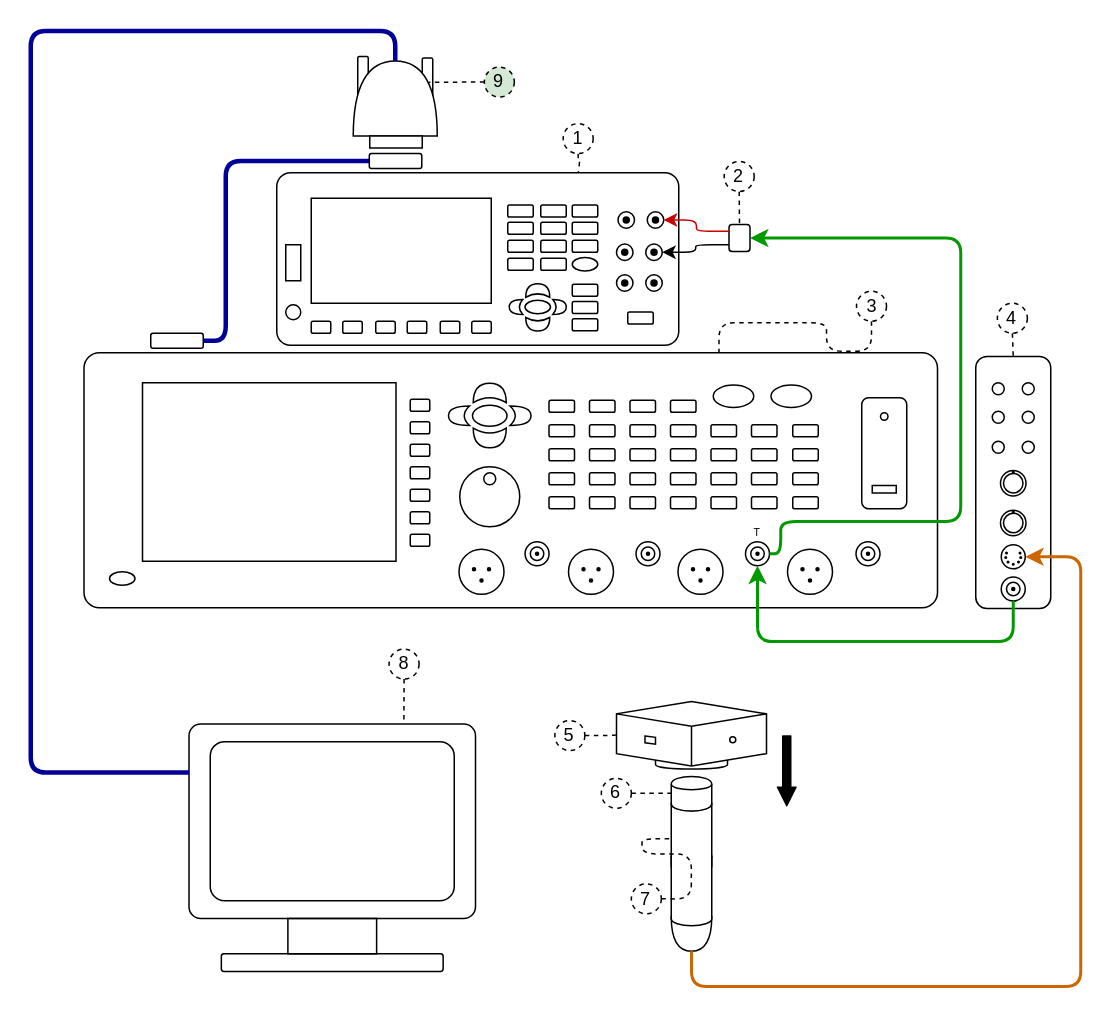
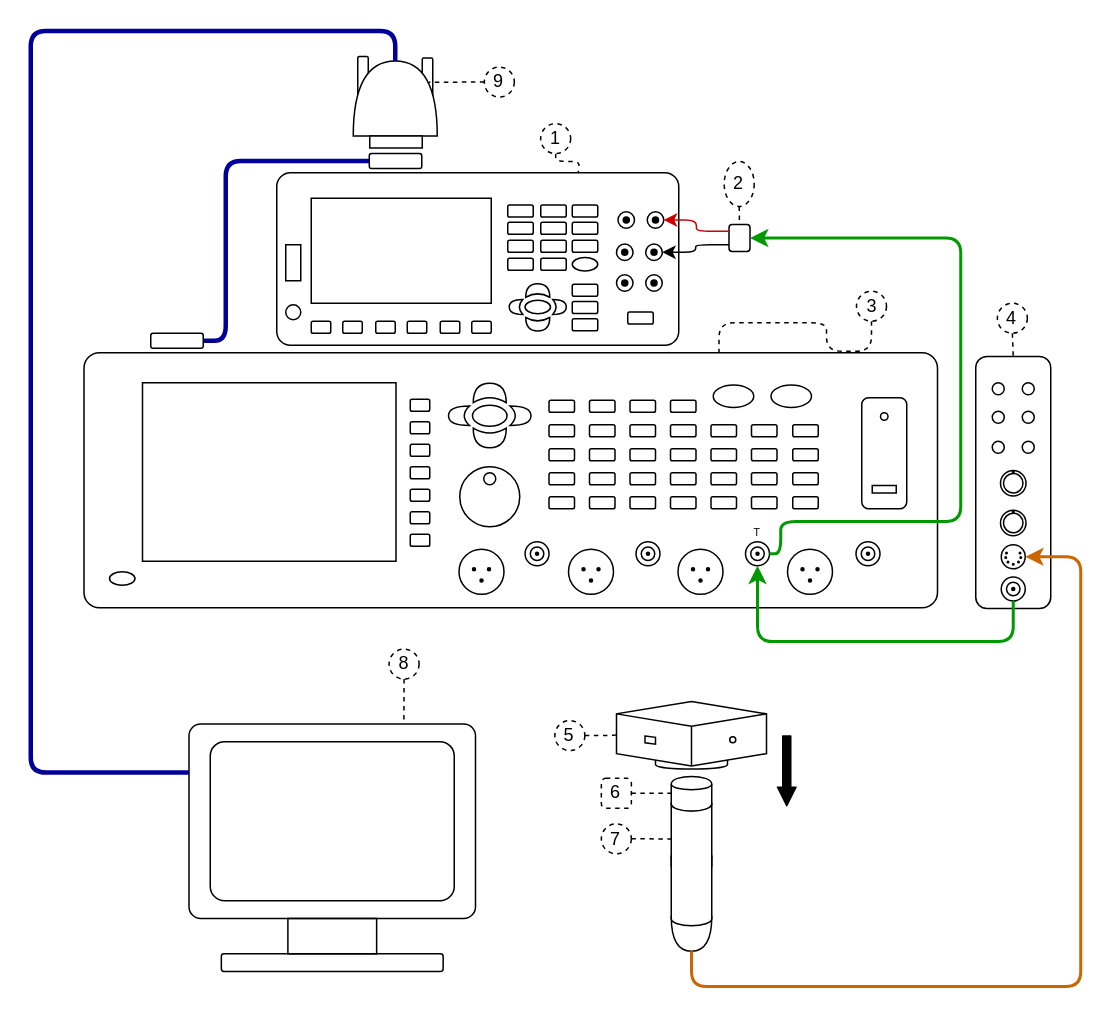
(499, 82) -> (499, 82)
(578, 138) -> (556, 138)
(739, 176) -> (739, 184)
(616, 793) -> (616, 793)
(646, 899) -> (616, 839)
